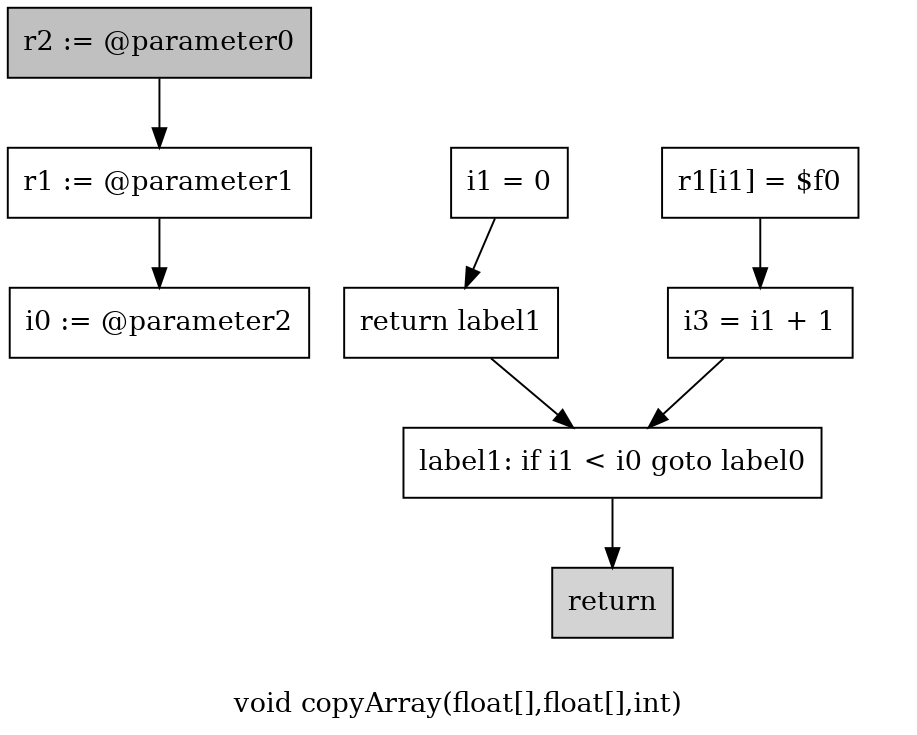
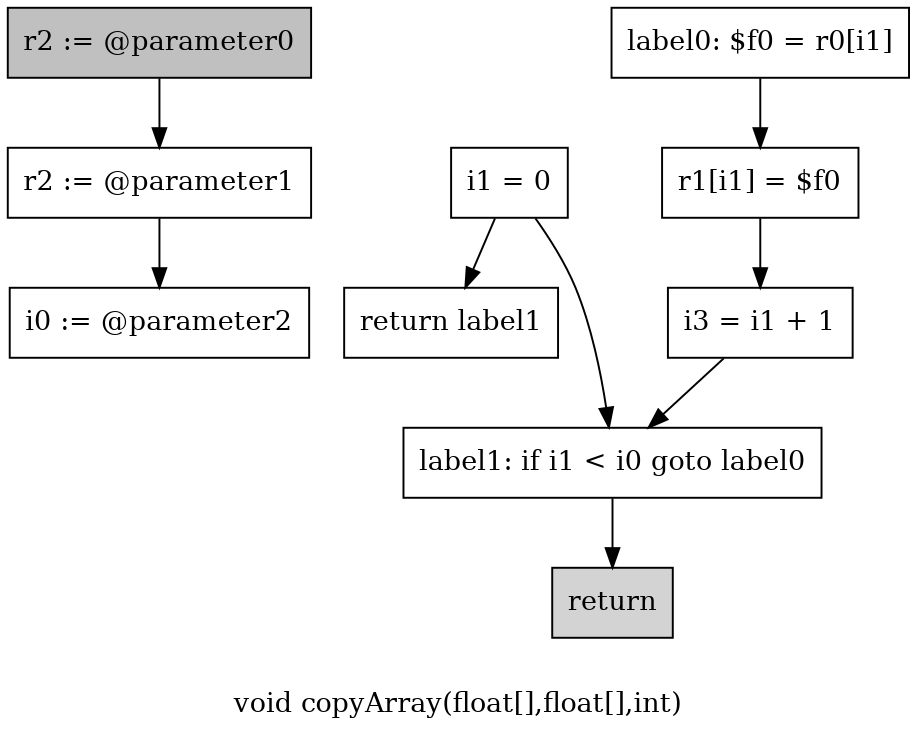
none -> (760, 43)
(159, 183) -> (159, 183)
(524, 387) -> (583, 308)
